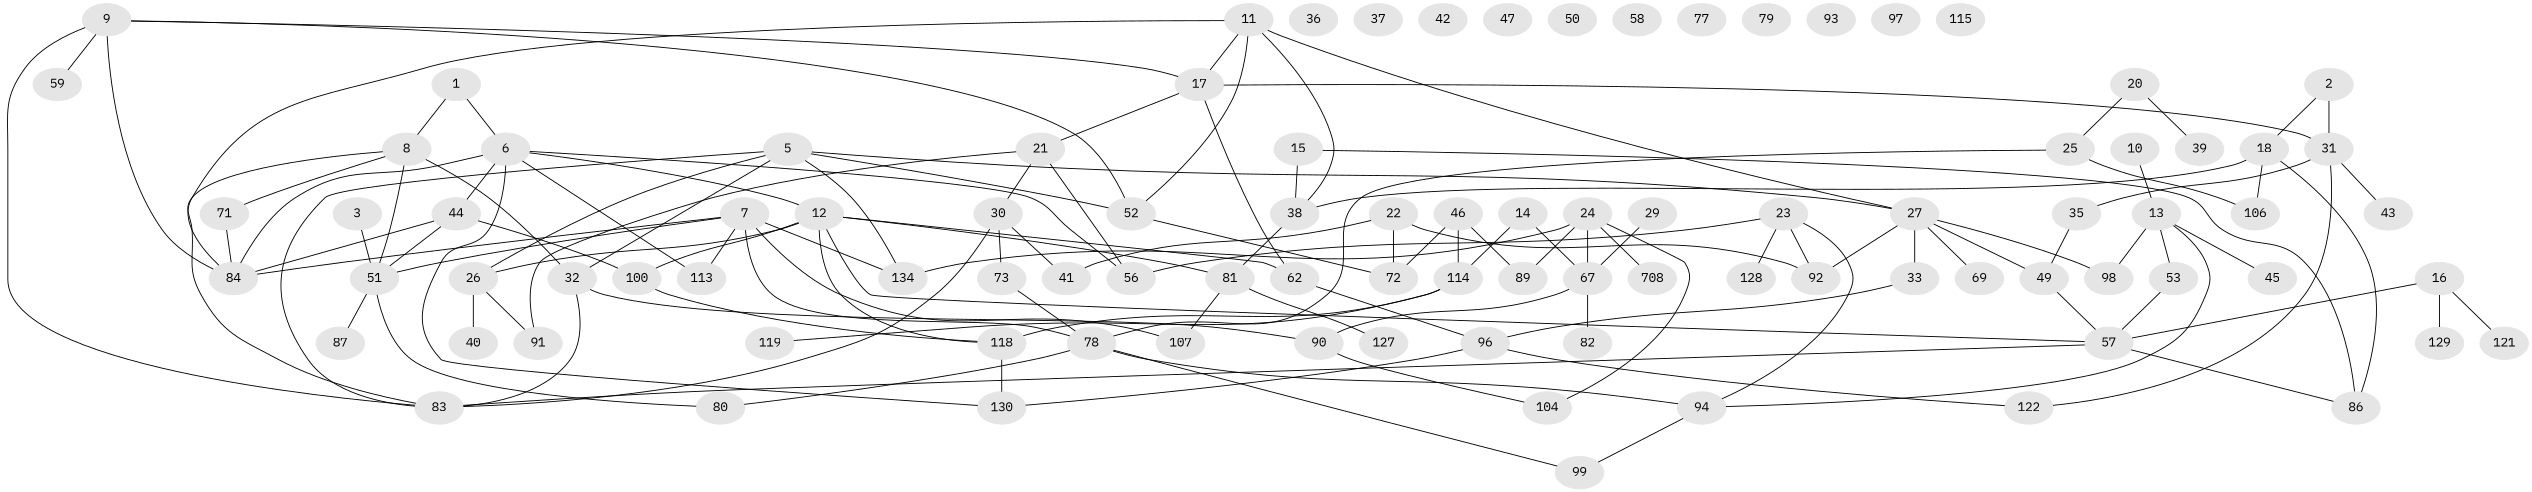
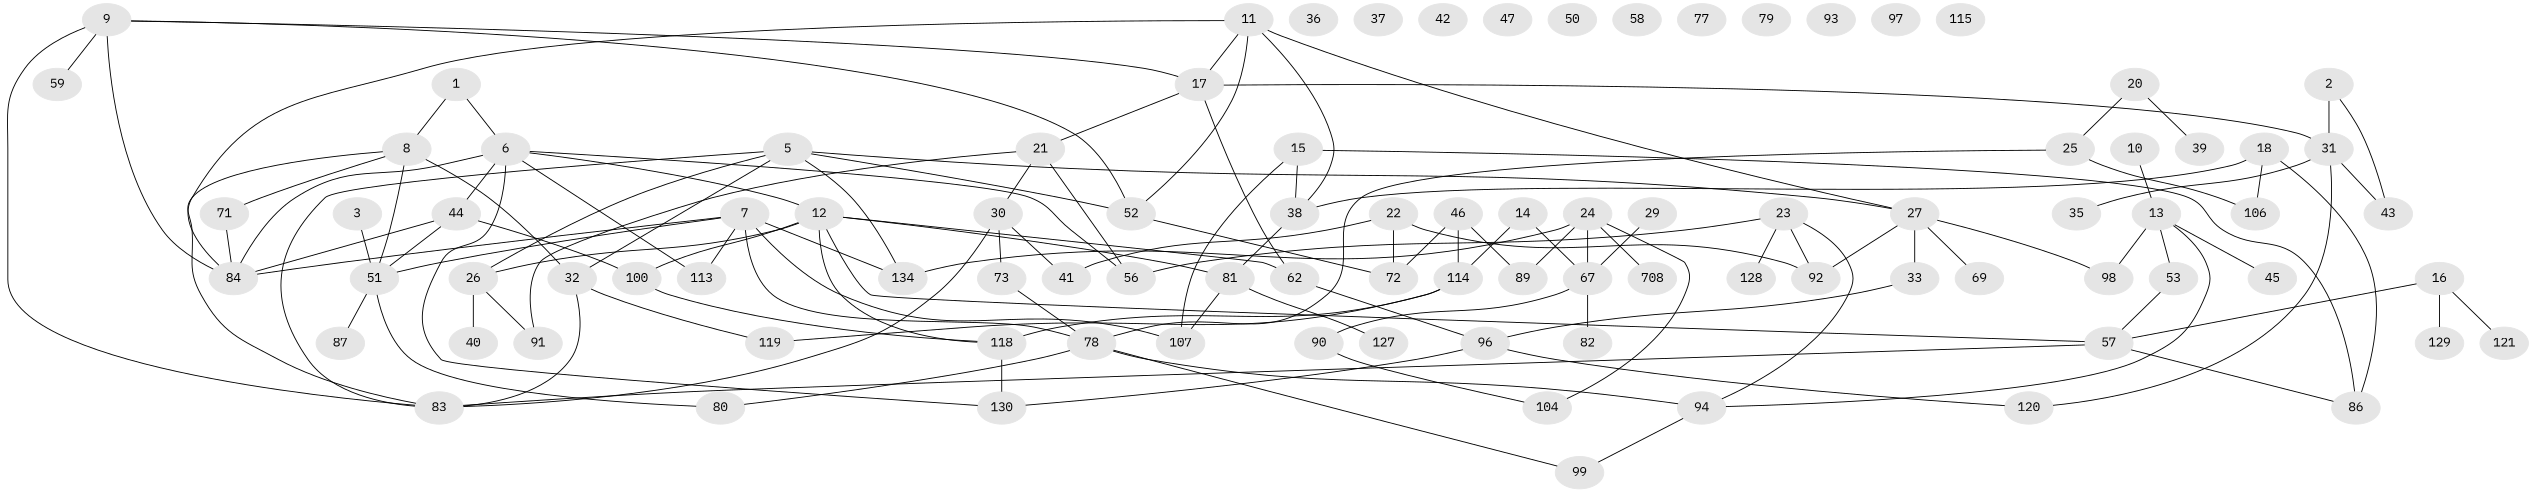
(2297, 117) -> (2367, 146)
none -> (1221, 226)
(2044, 279) -> none
(800, 315) -> (668, 316)
(2029, 408) -> (2029, 408)
